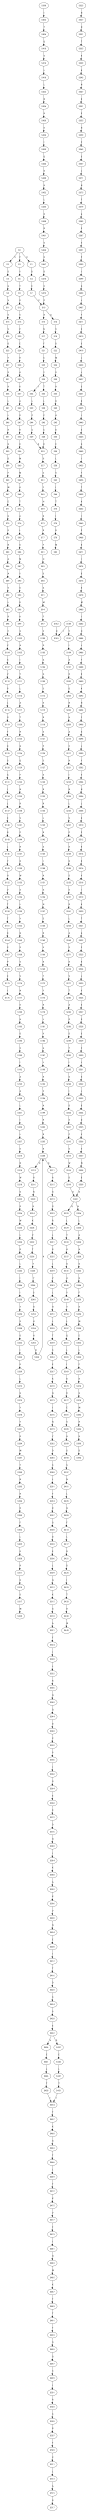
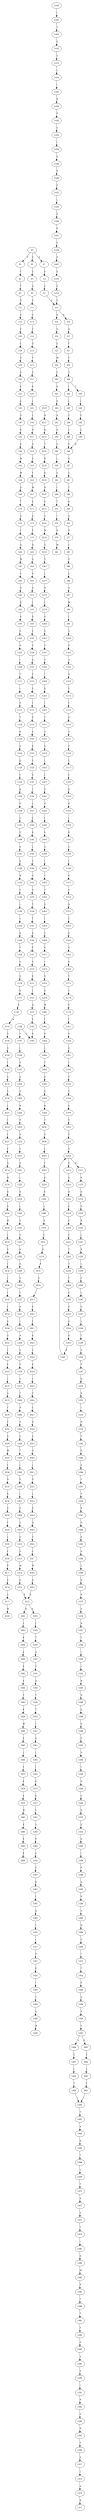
none -> (32, 1012)
